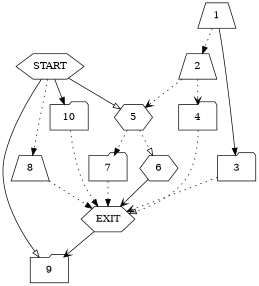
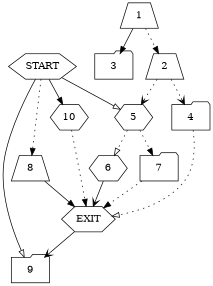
(69, 117) -> (69, 117)
(182, 191) -> none
(68, 193) -> (57, 192)
